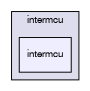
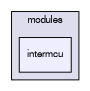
(45, 21) -> (45, 21)
